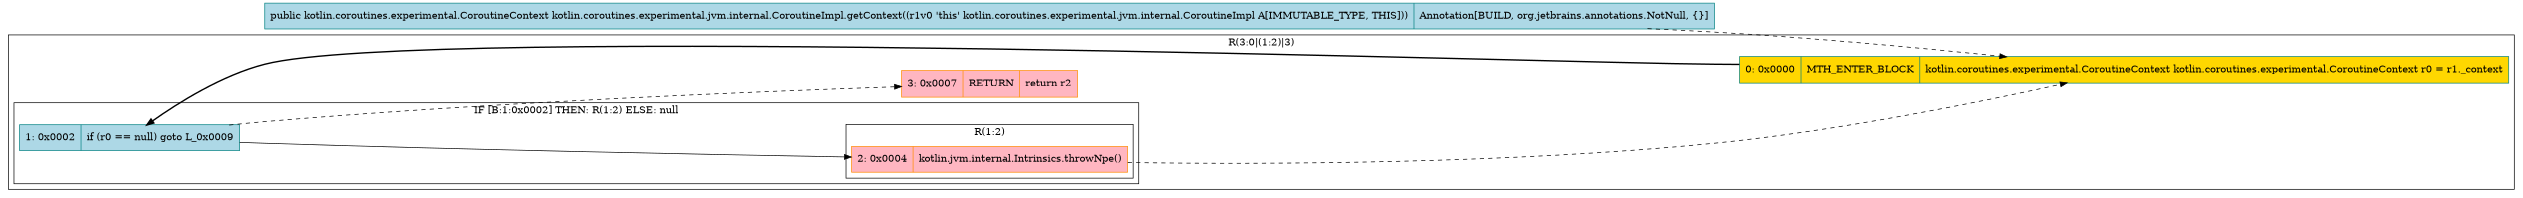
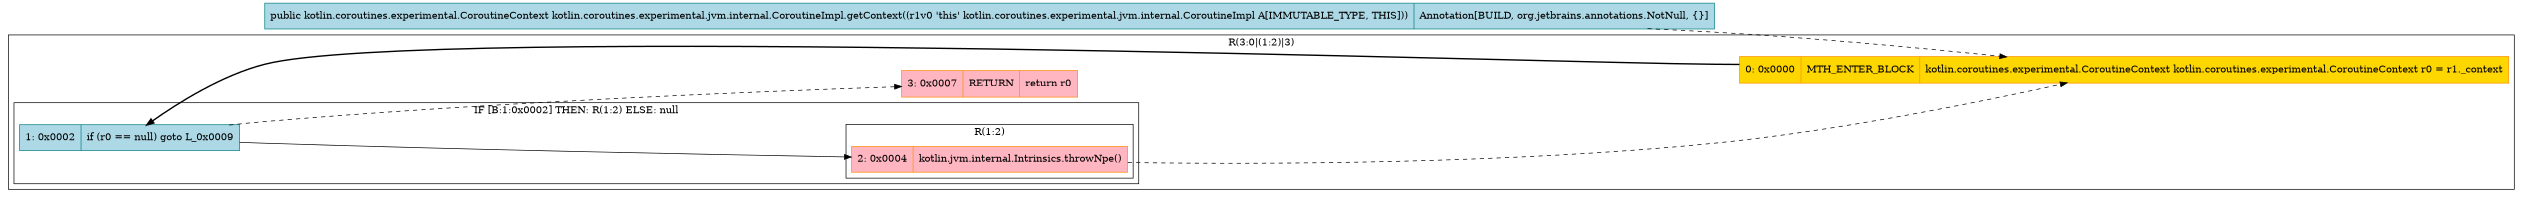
(2124, 70) -> (2124, 70)
(1049, 83) -> (1049, 83)
